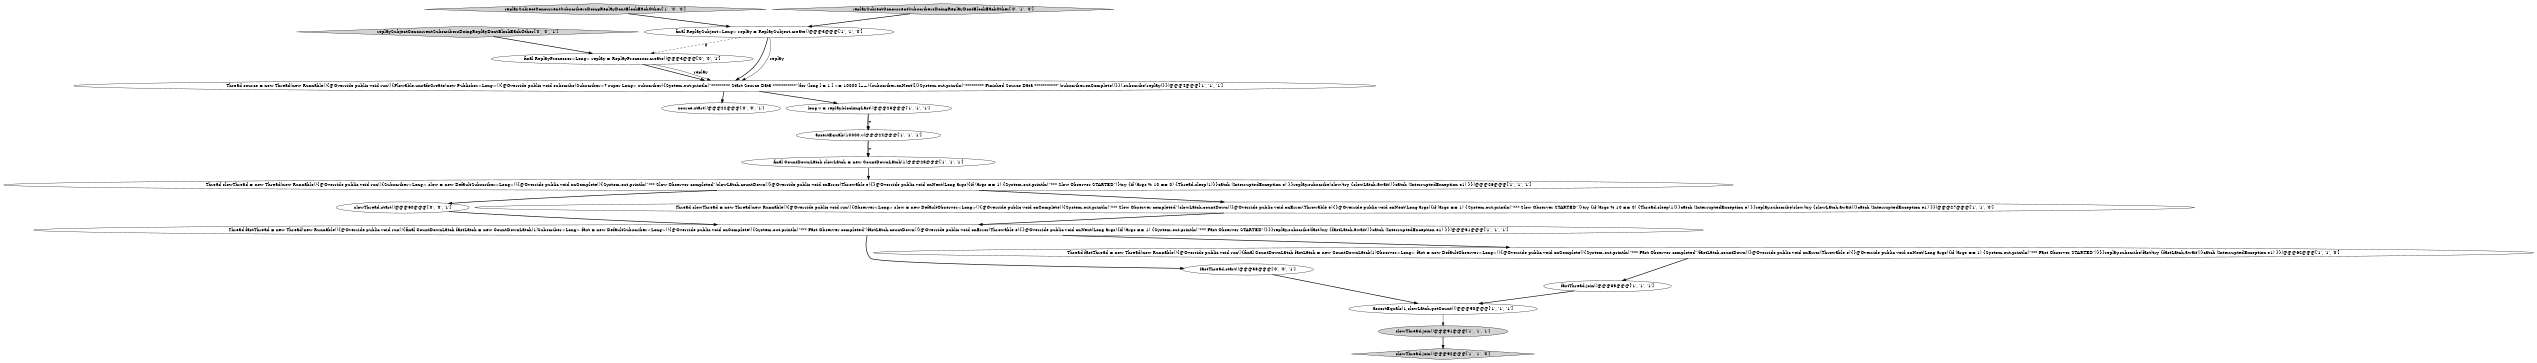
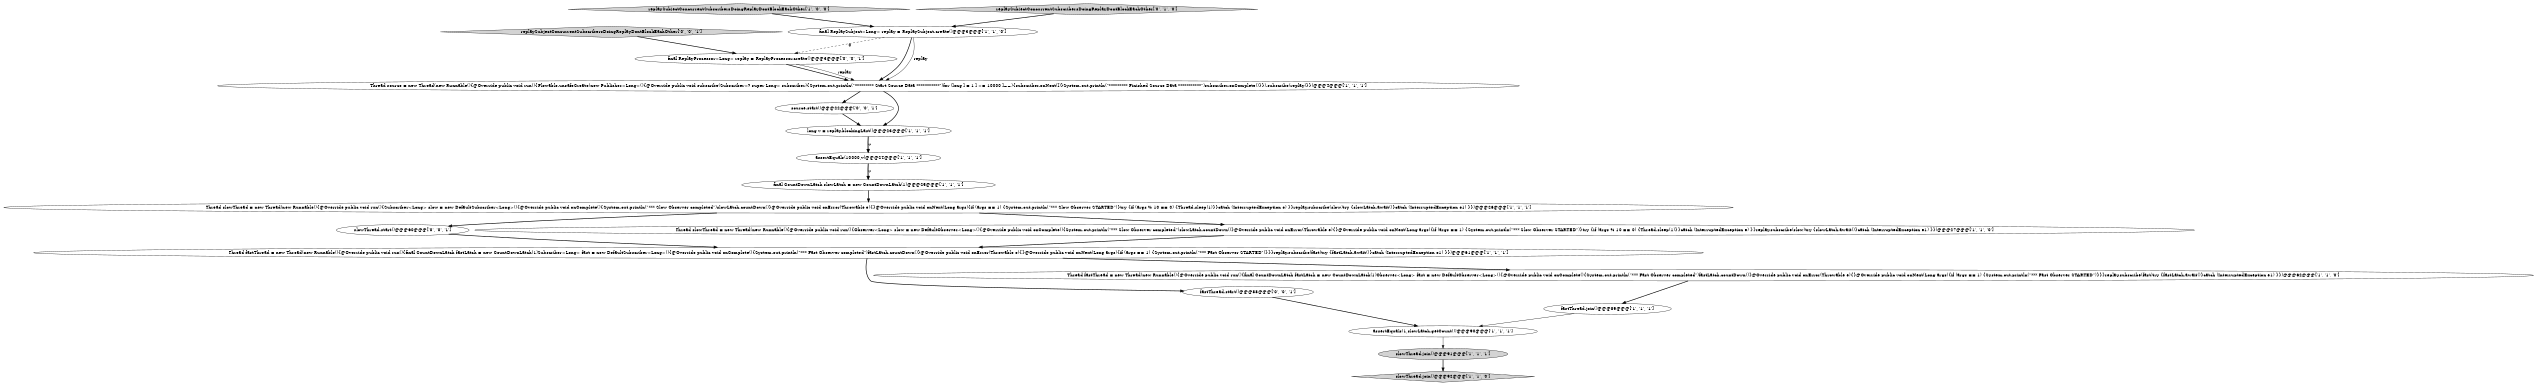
none -> (850, 119)
(1528, 297) -> (1528, 320)
